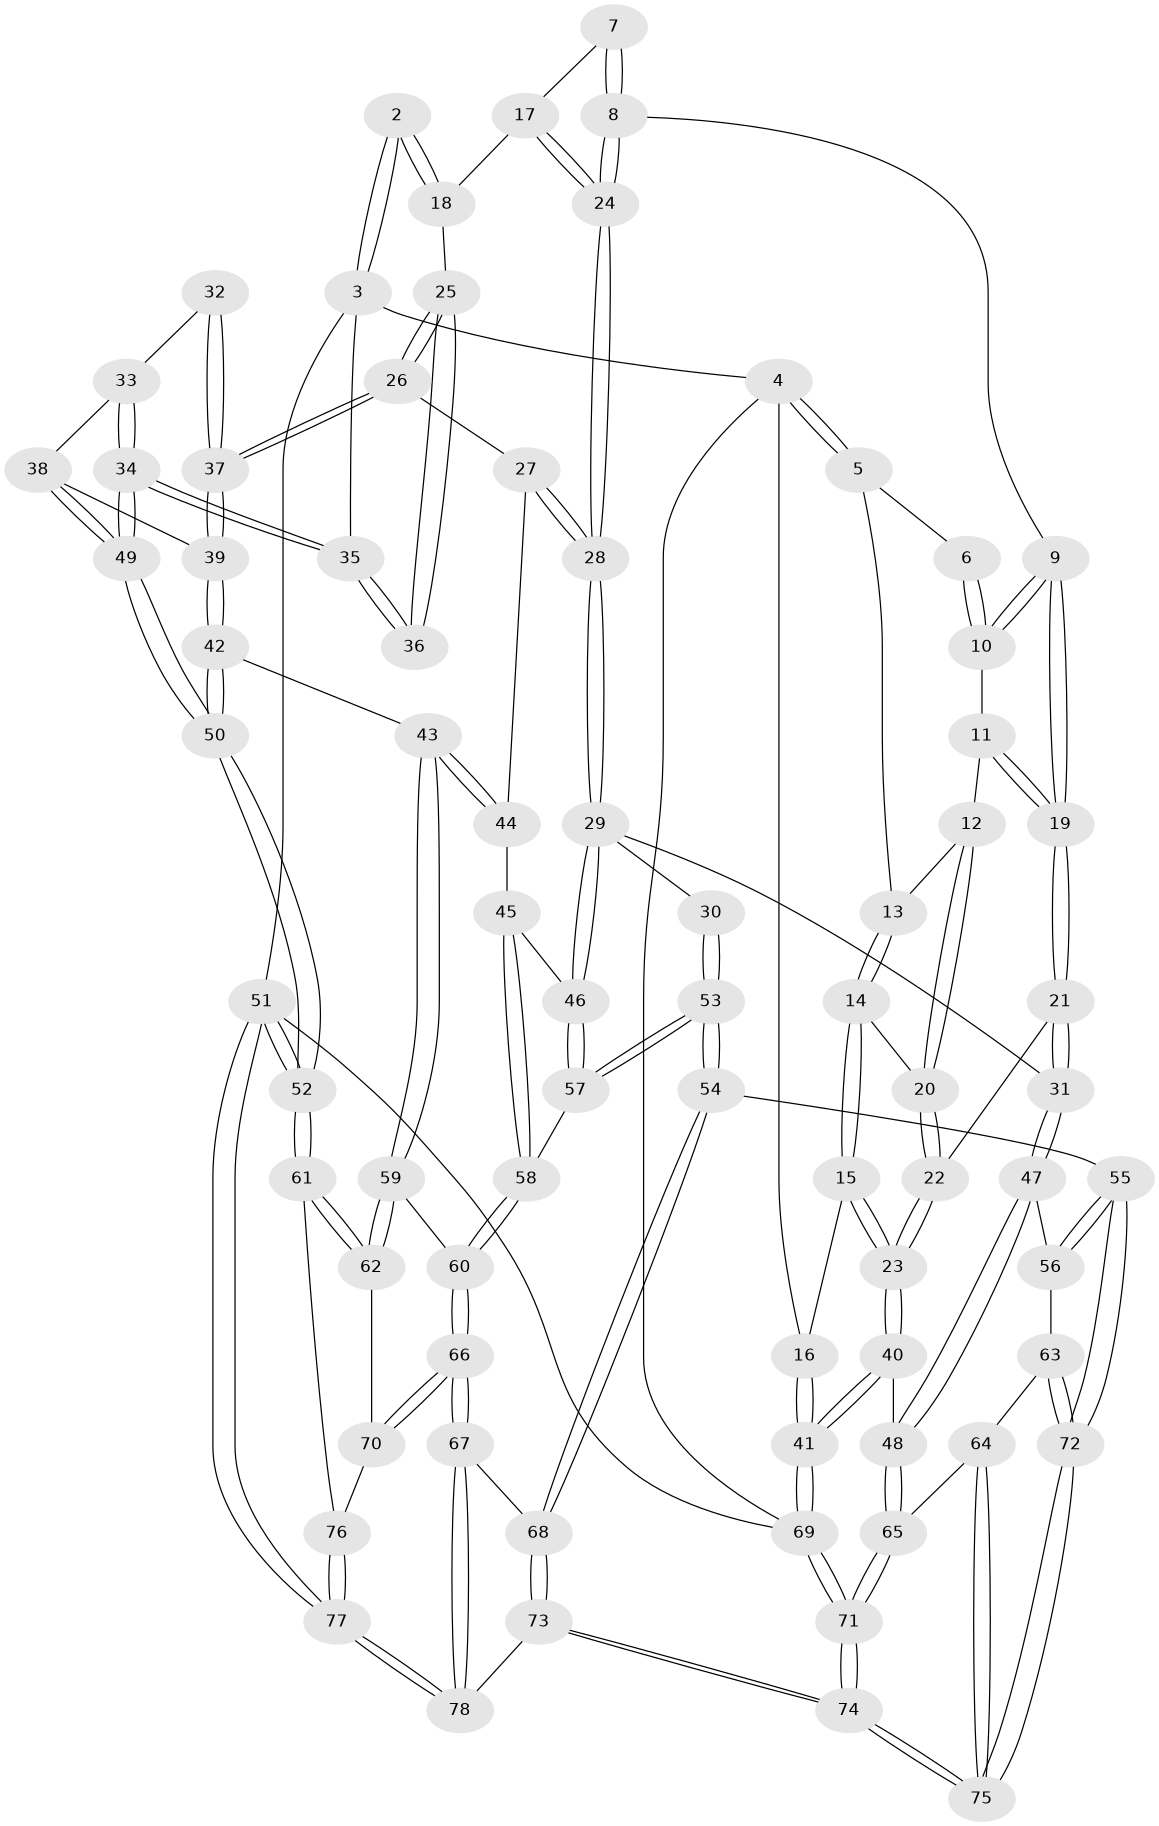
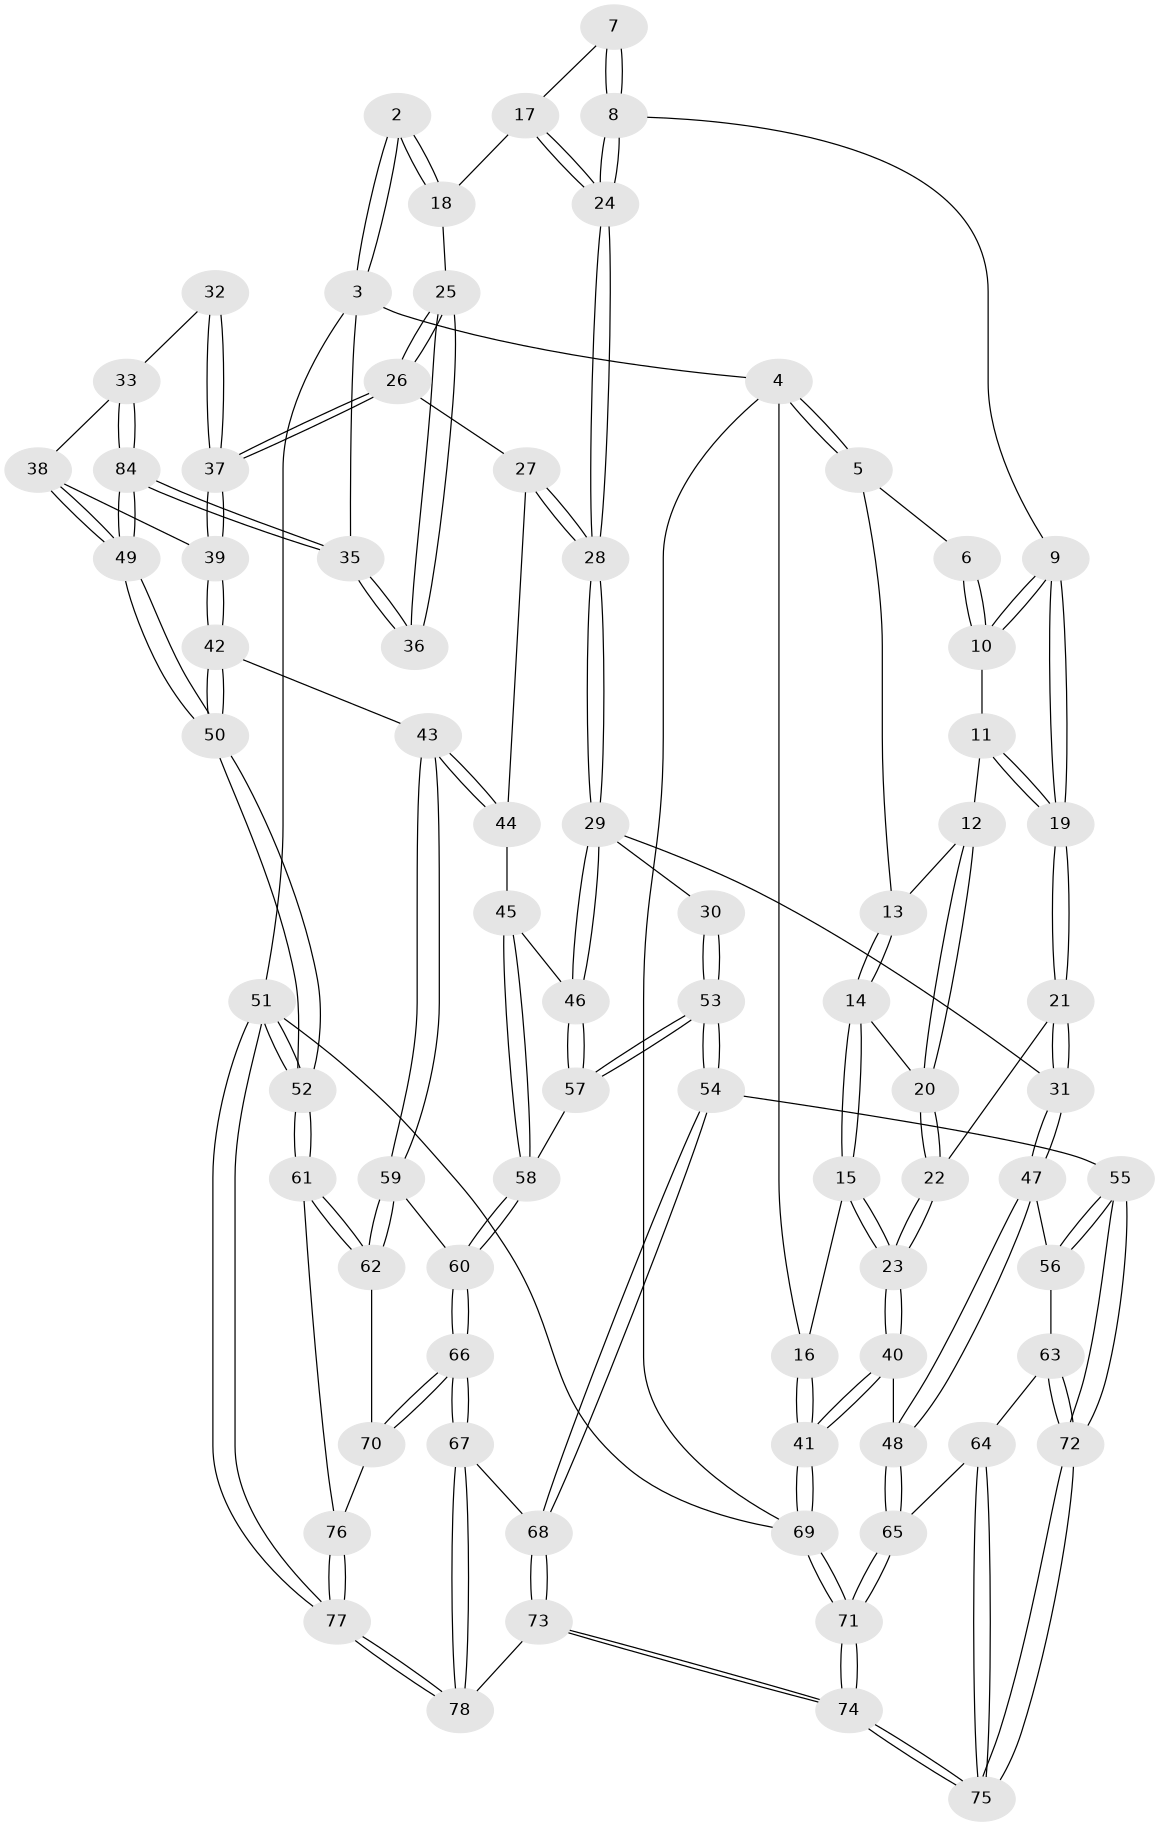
(127, 470) -> (127, 470)
